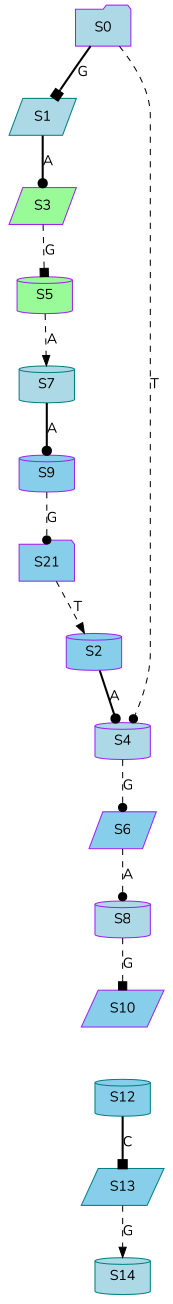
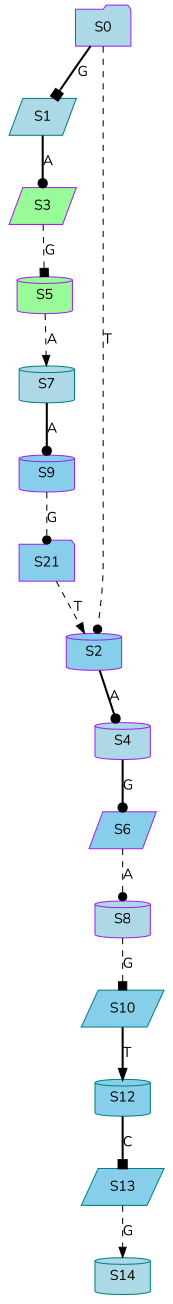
(150, 378) -> (103, 336)
(123, 782) -> (123, 782)
(123, 1009) -> (123, 1009)
none -> (123, 1048)
